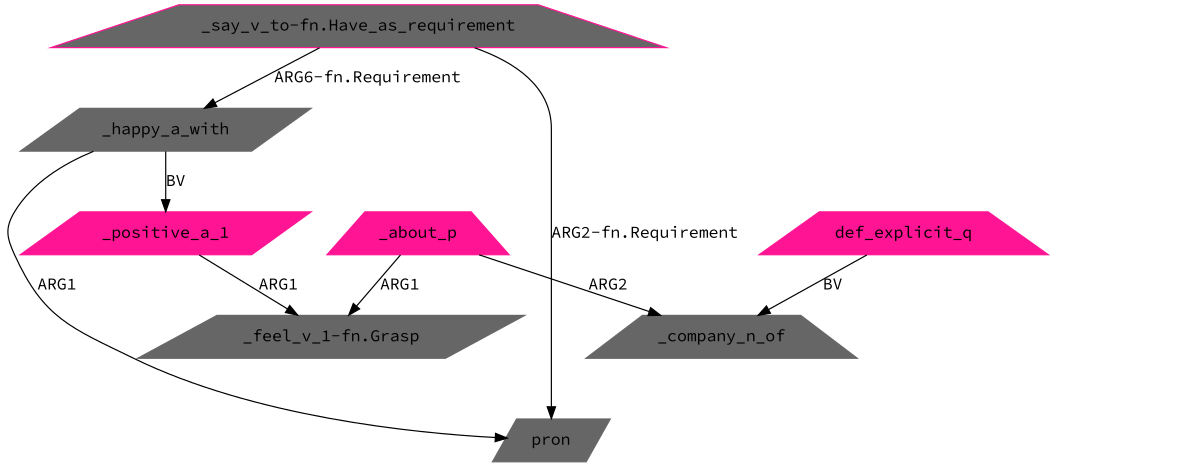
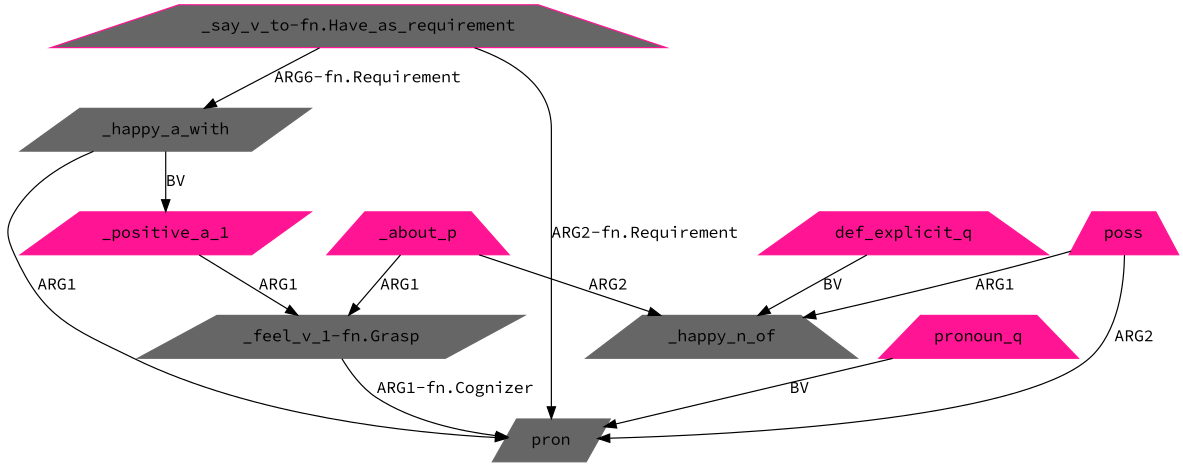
none -> (1124, 233)
(722, 337) -> (722, 337)
none -> (979, 337)
none -> (409, 414)
